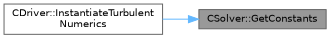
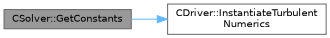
(175, 19) -> (144, 19)
